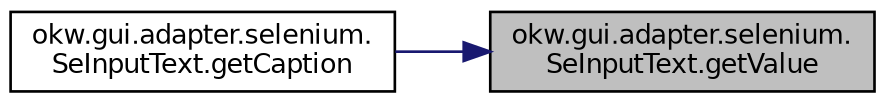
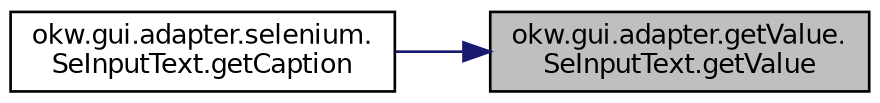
(682, 52) -> (680, 52)
